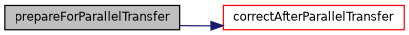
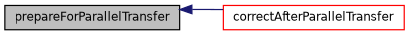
(195, 26) -> (208, 9)
